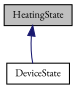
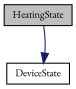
(31, 50) -> (45, 39)
